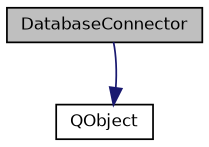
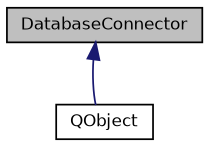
(116, 65) -> (93, 82)
